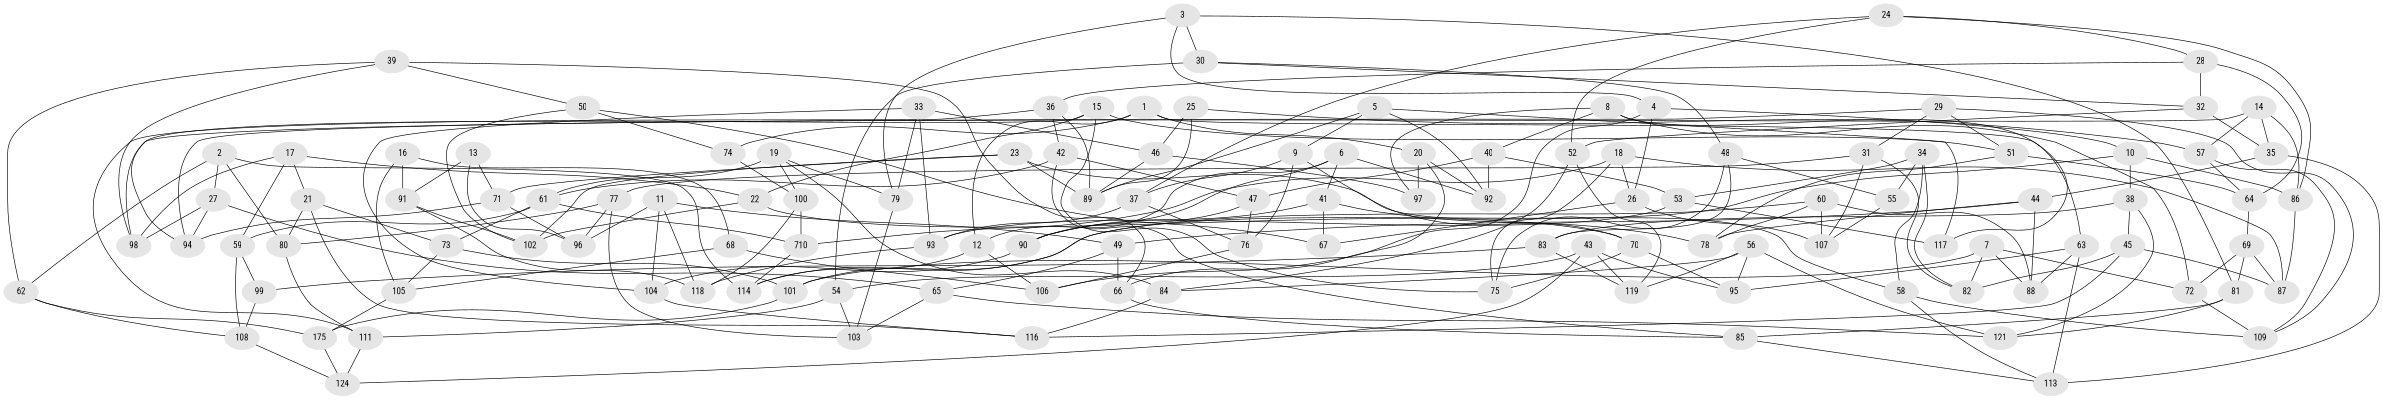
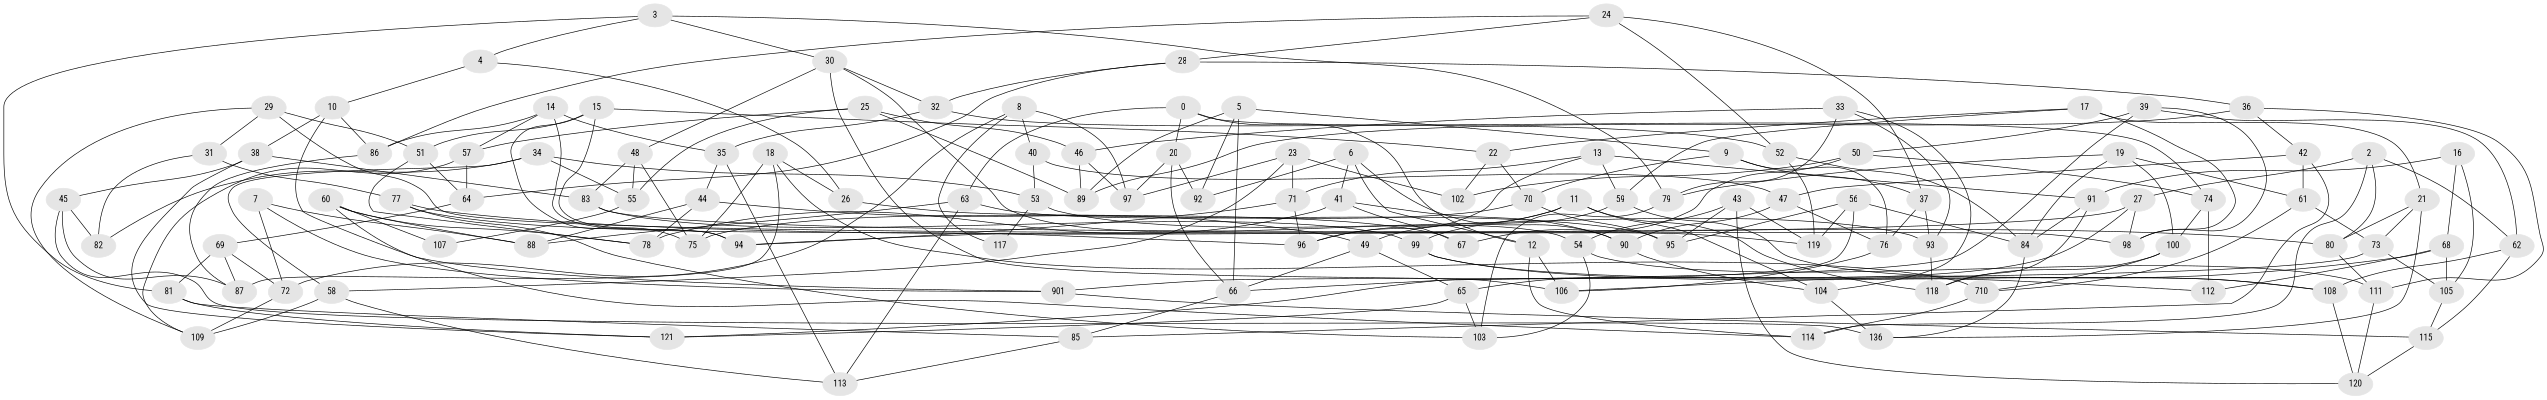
(1144, 108) -> (1183, 108)
(1717, 127) -> (1236, 196)
none -> (735, 128)
(1049, 175) -> (1217, 175)
(1489, 177) -> none
(1849, 202) -> none
(451, 219) -> (2058, 223)
(391, 223) -> (1612, 182)
(1726, 223) -> none
(1405, 238) -> (1138, 273)
(1977, 269) -> none
(790, 292) -> (1058, 292)
none -> (2208, 292)
(319, 338) -> (2426, 338)
(1032, 338) -> (1876, 338)
(343, 384) -> (2356, 384)
